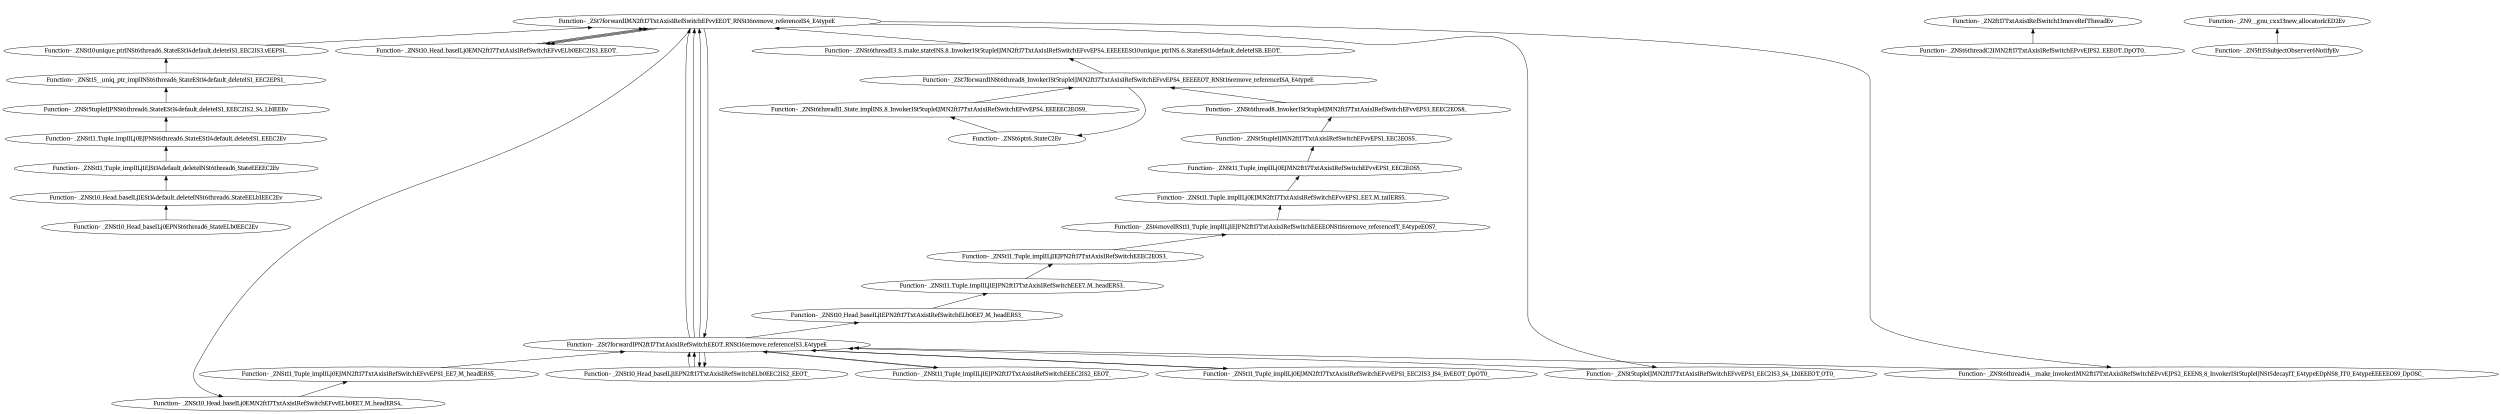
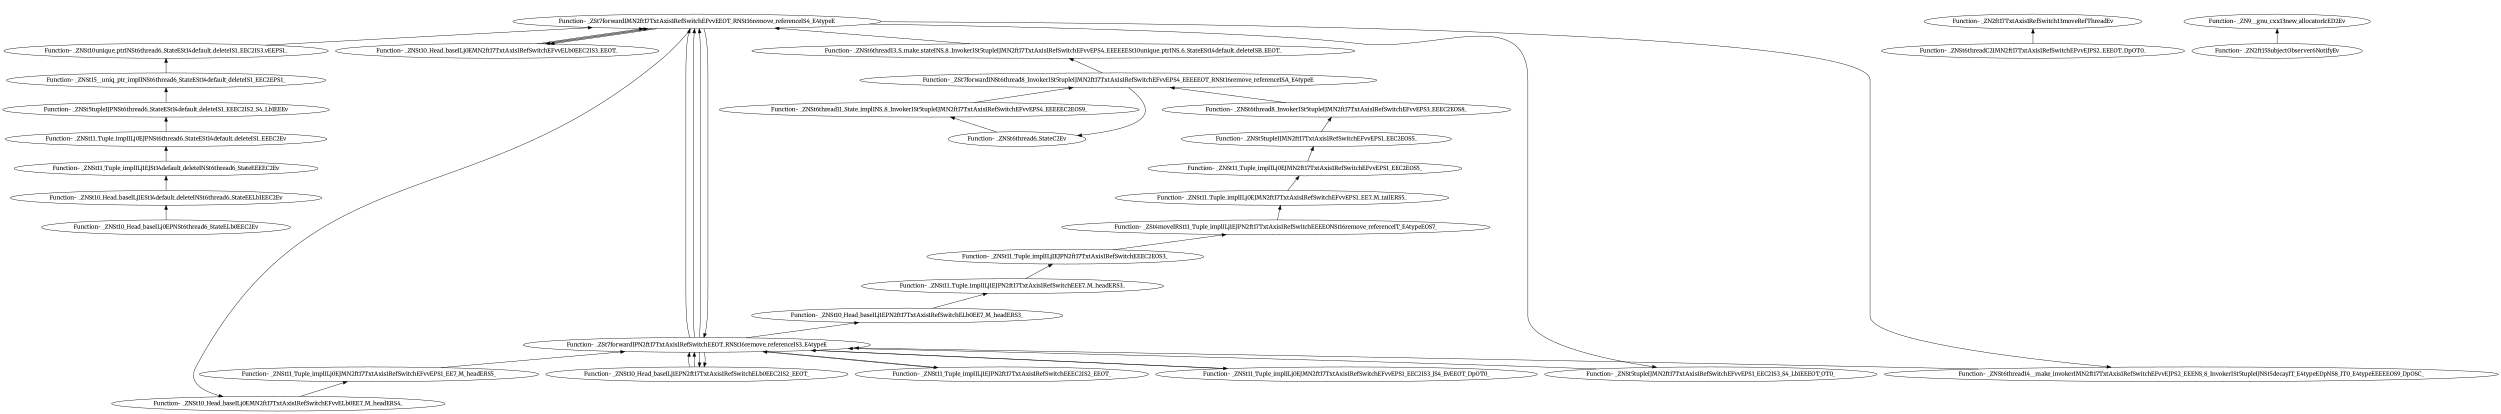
(2277, 51) -> (2277, 51)
(1017, 139) -> (1017, 139)
